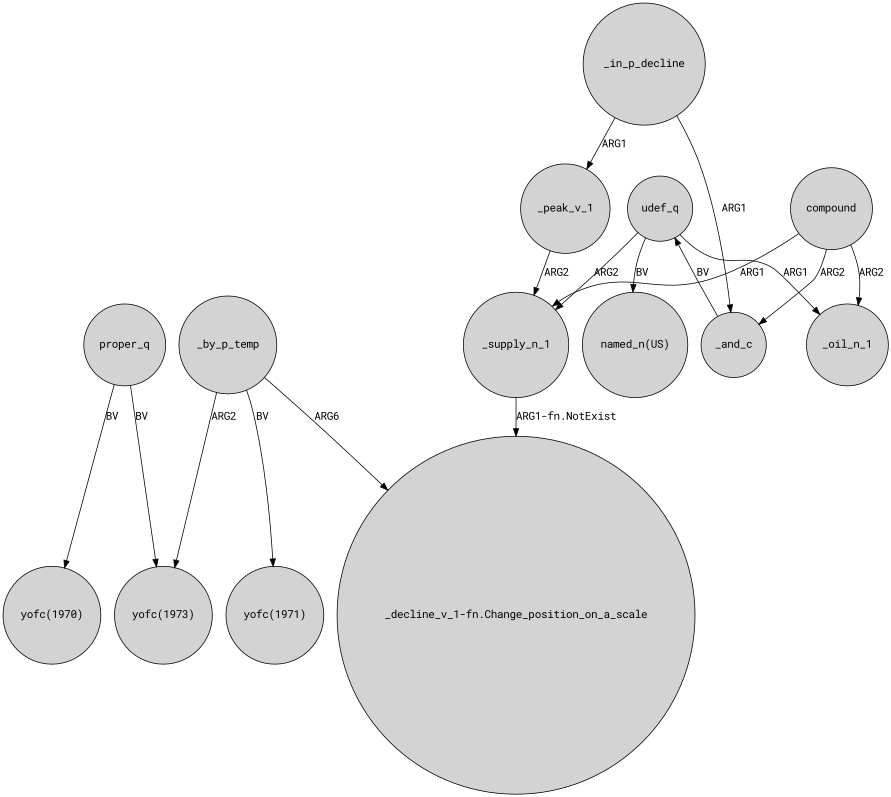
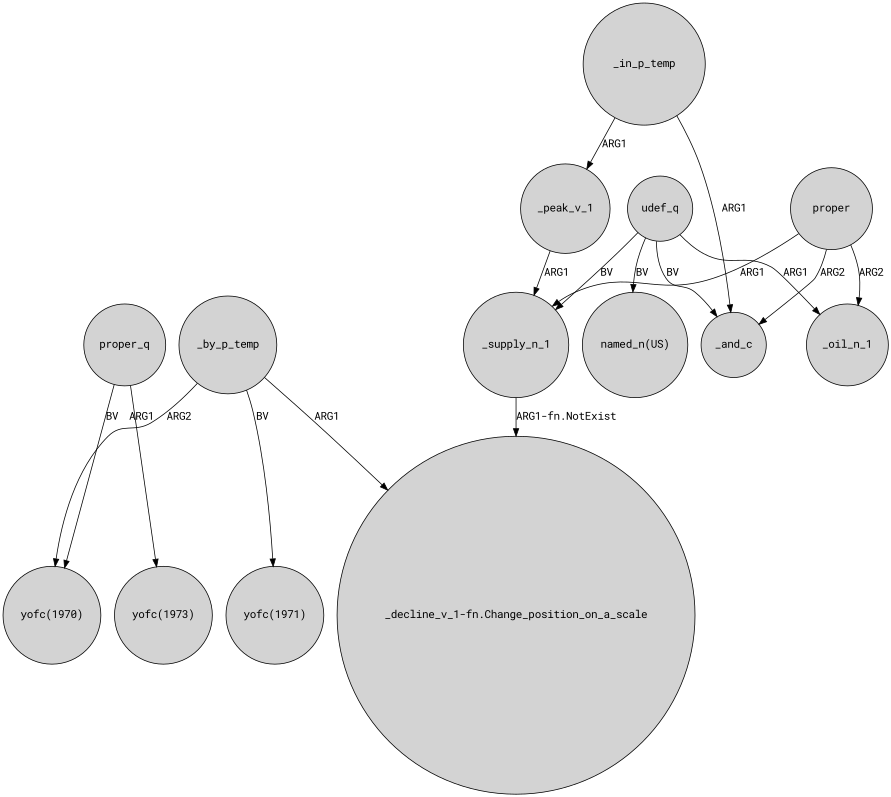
(644, 64) -> (644, 64)
(832, 209) -> (832, 209)
(557, 273) -> (557, 273)
(607, 273) -> (607, 273)
(696, 277) -> (668, 280)
(142, 417) -> (142, 417)
(327, 417) -> (327, 417)
(197, 476) -> (107, 438)
